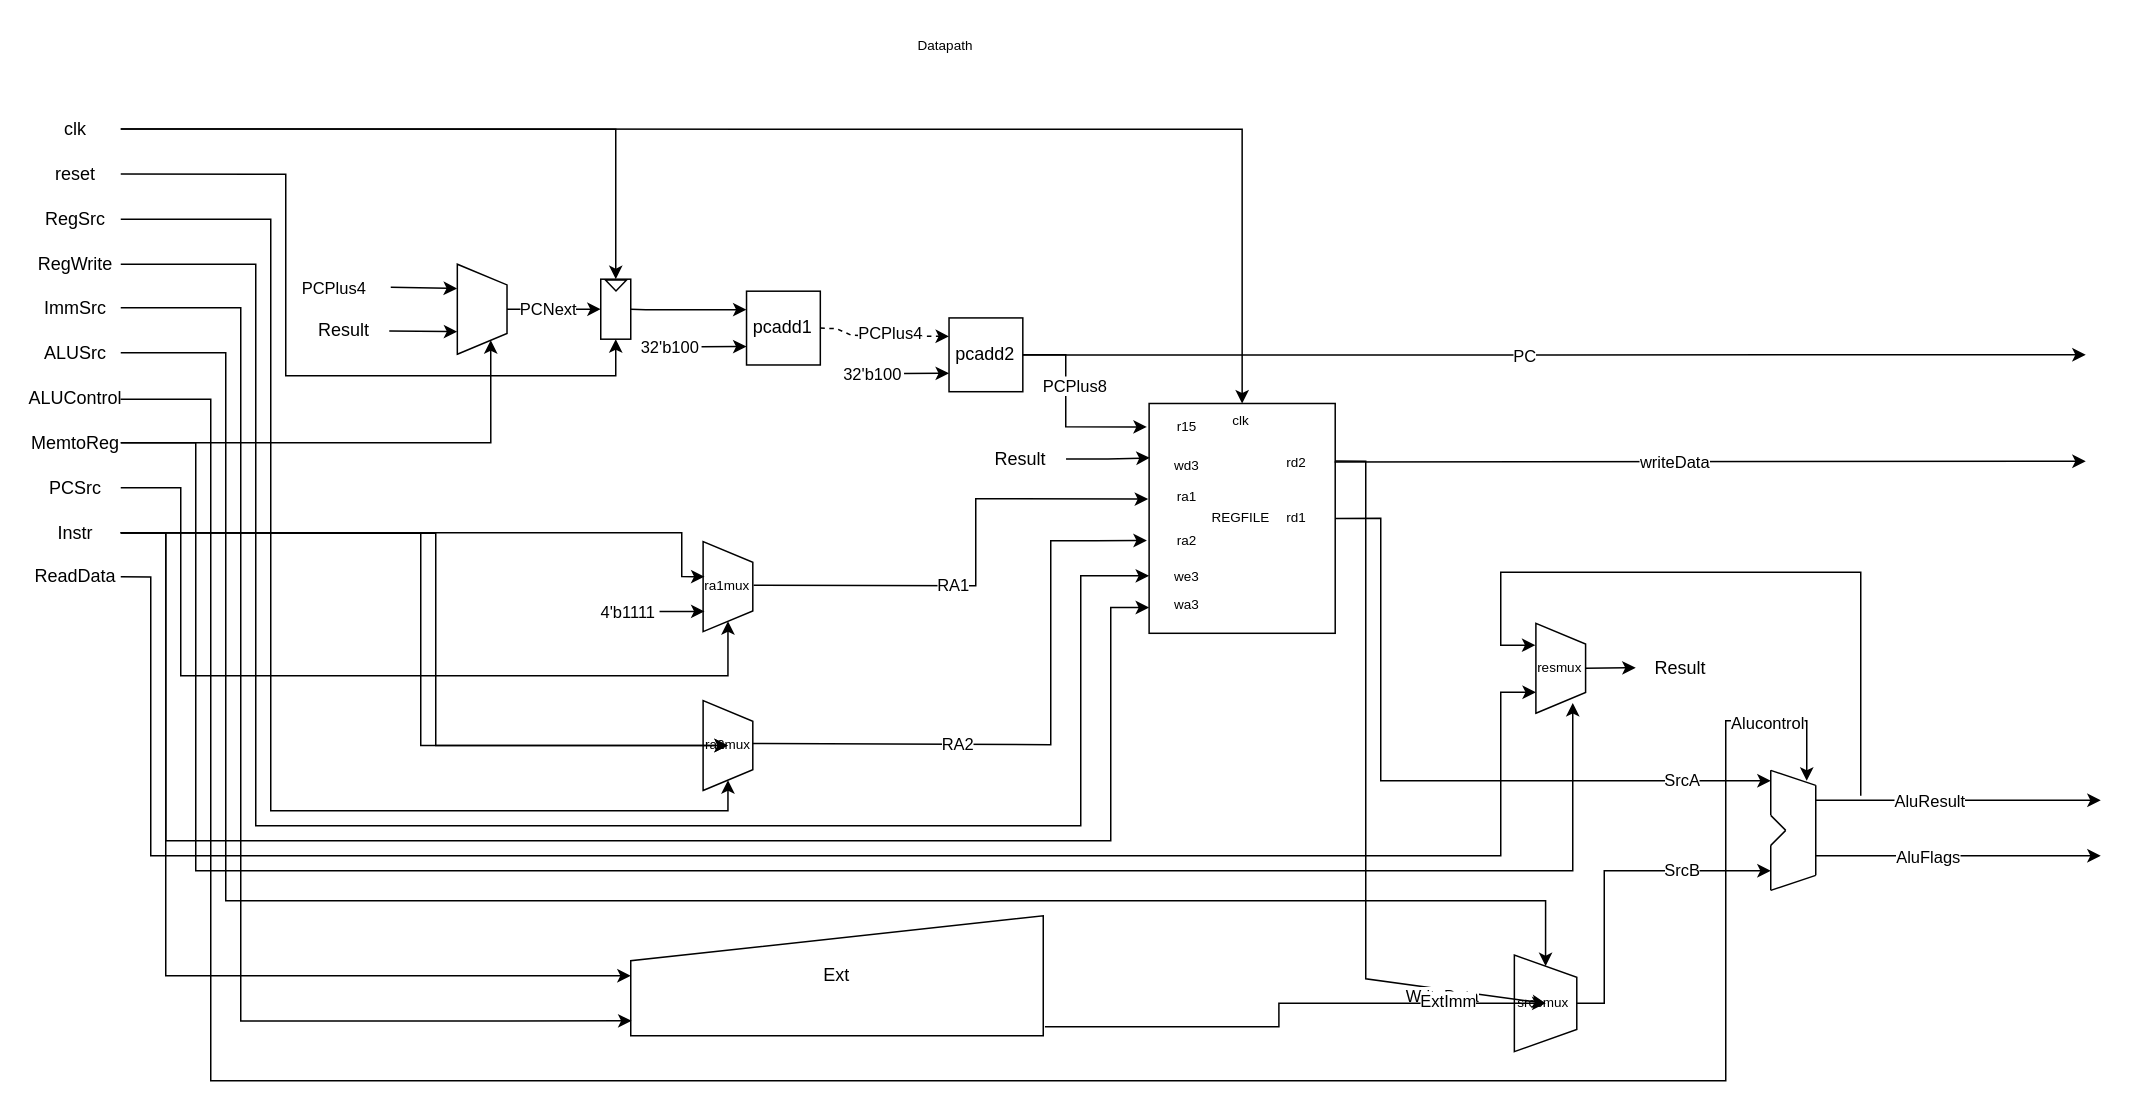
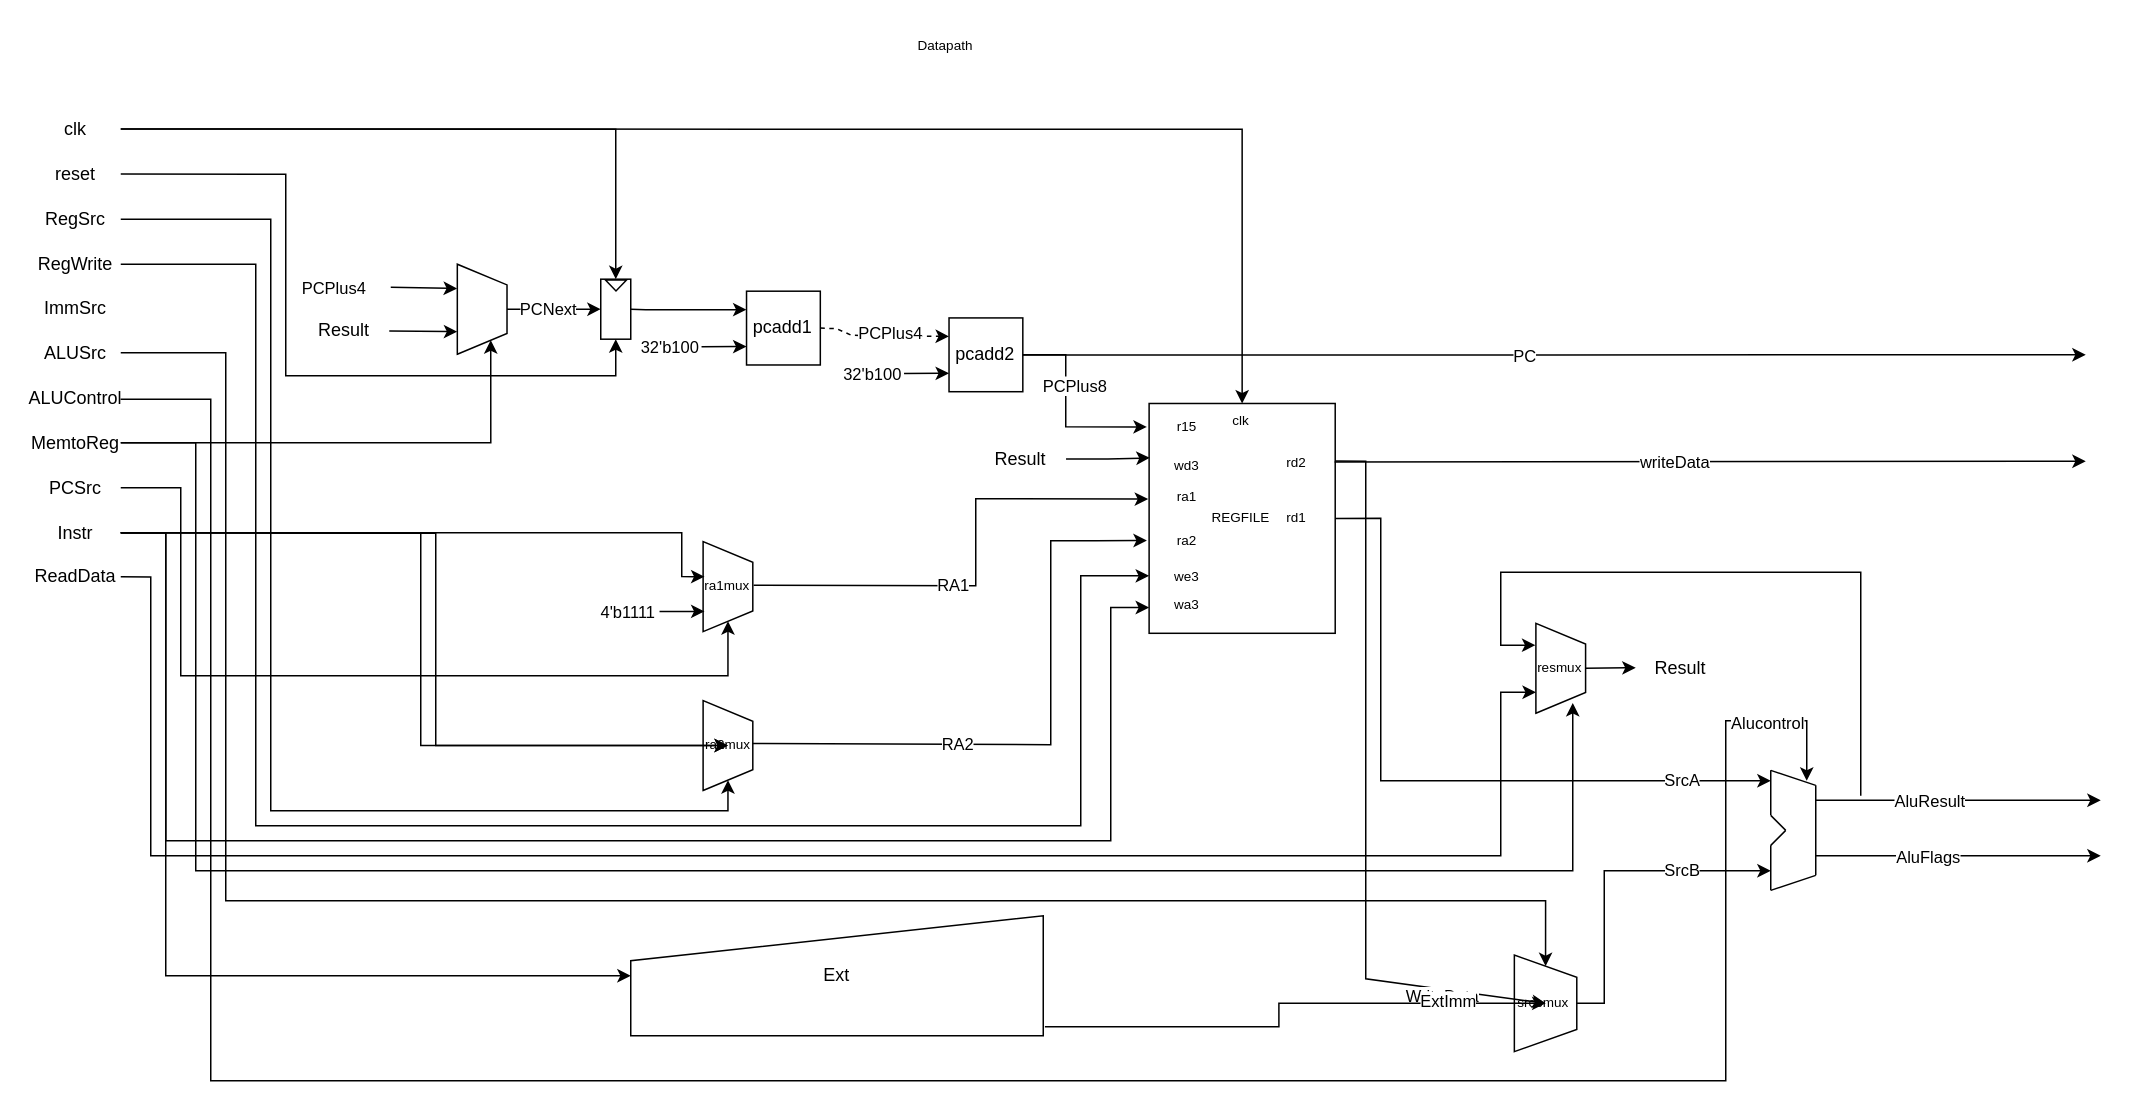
(241, 795) -> none
